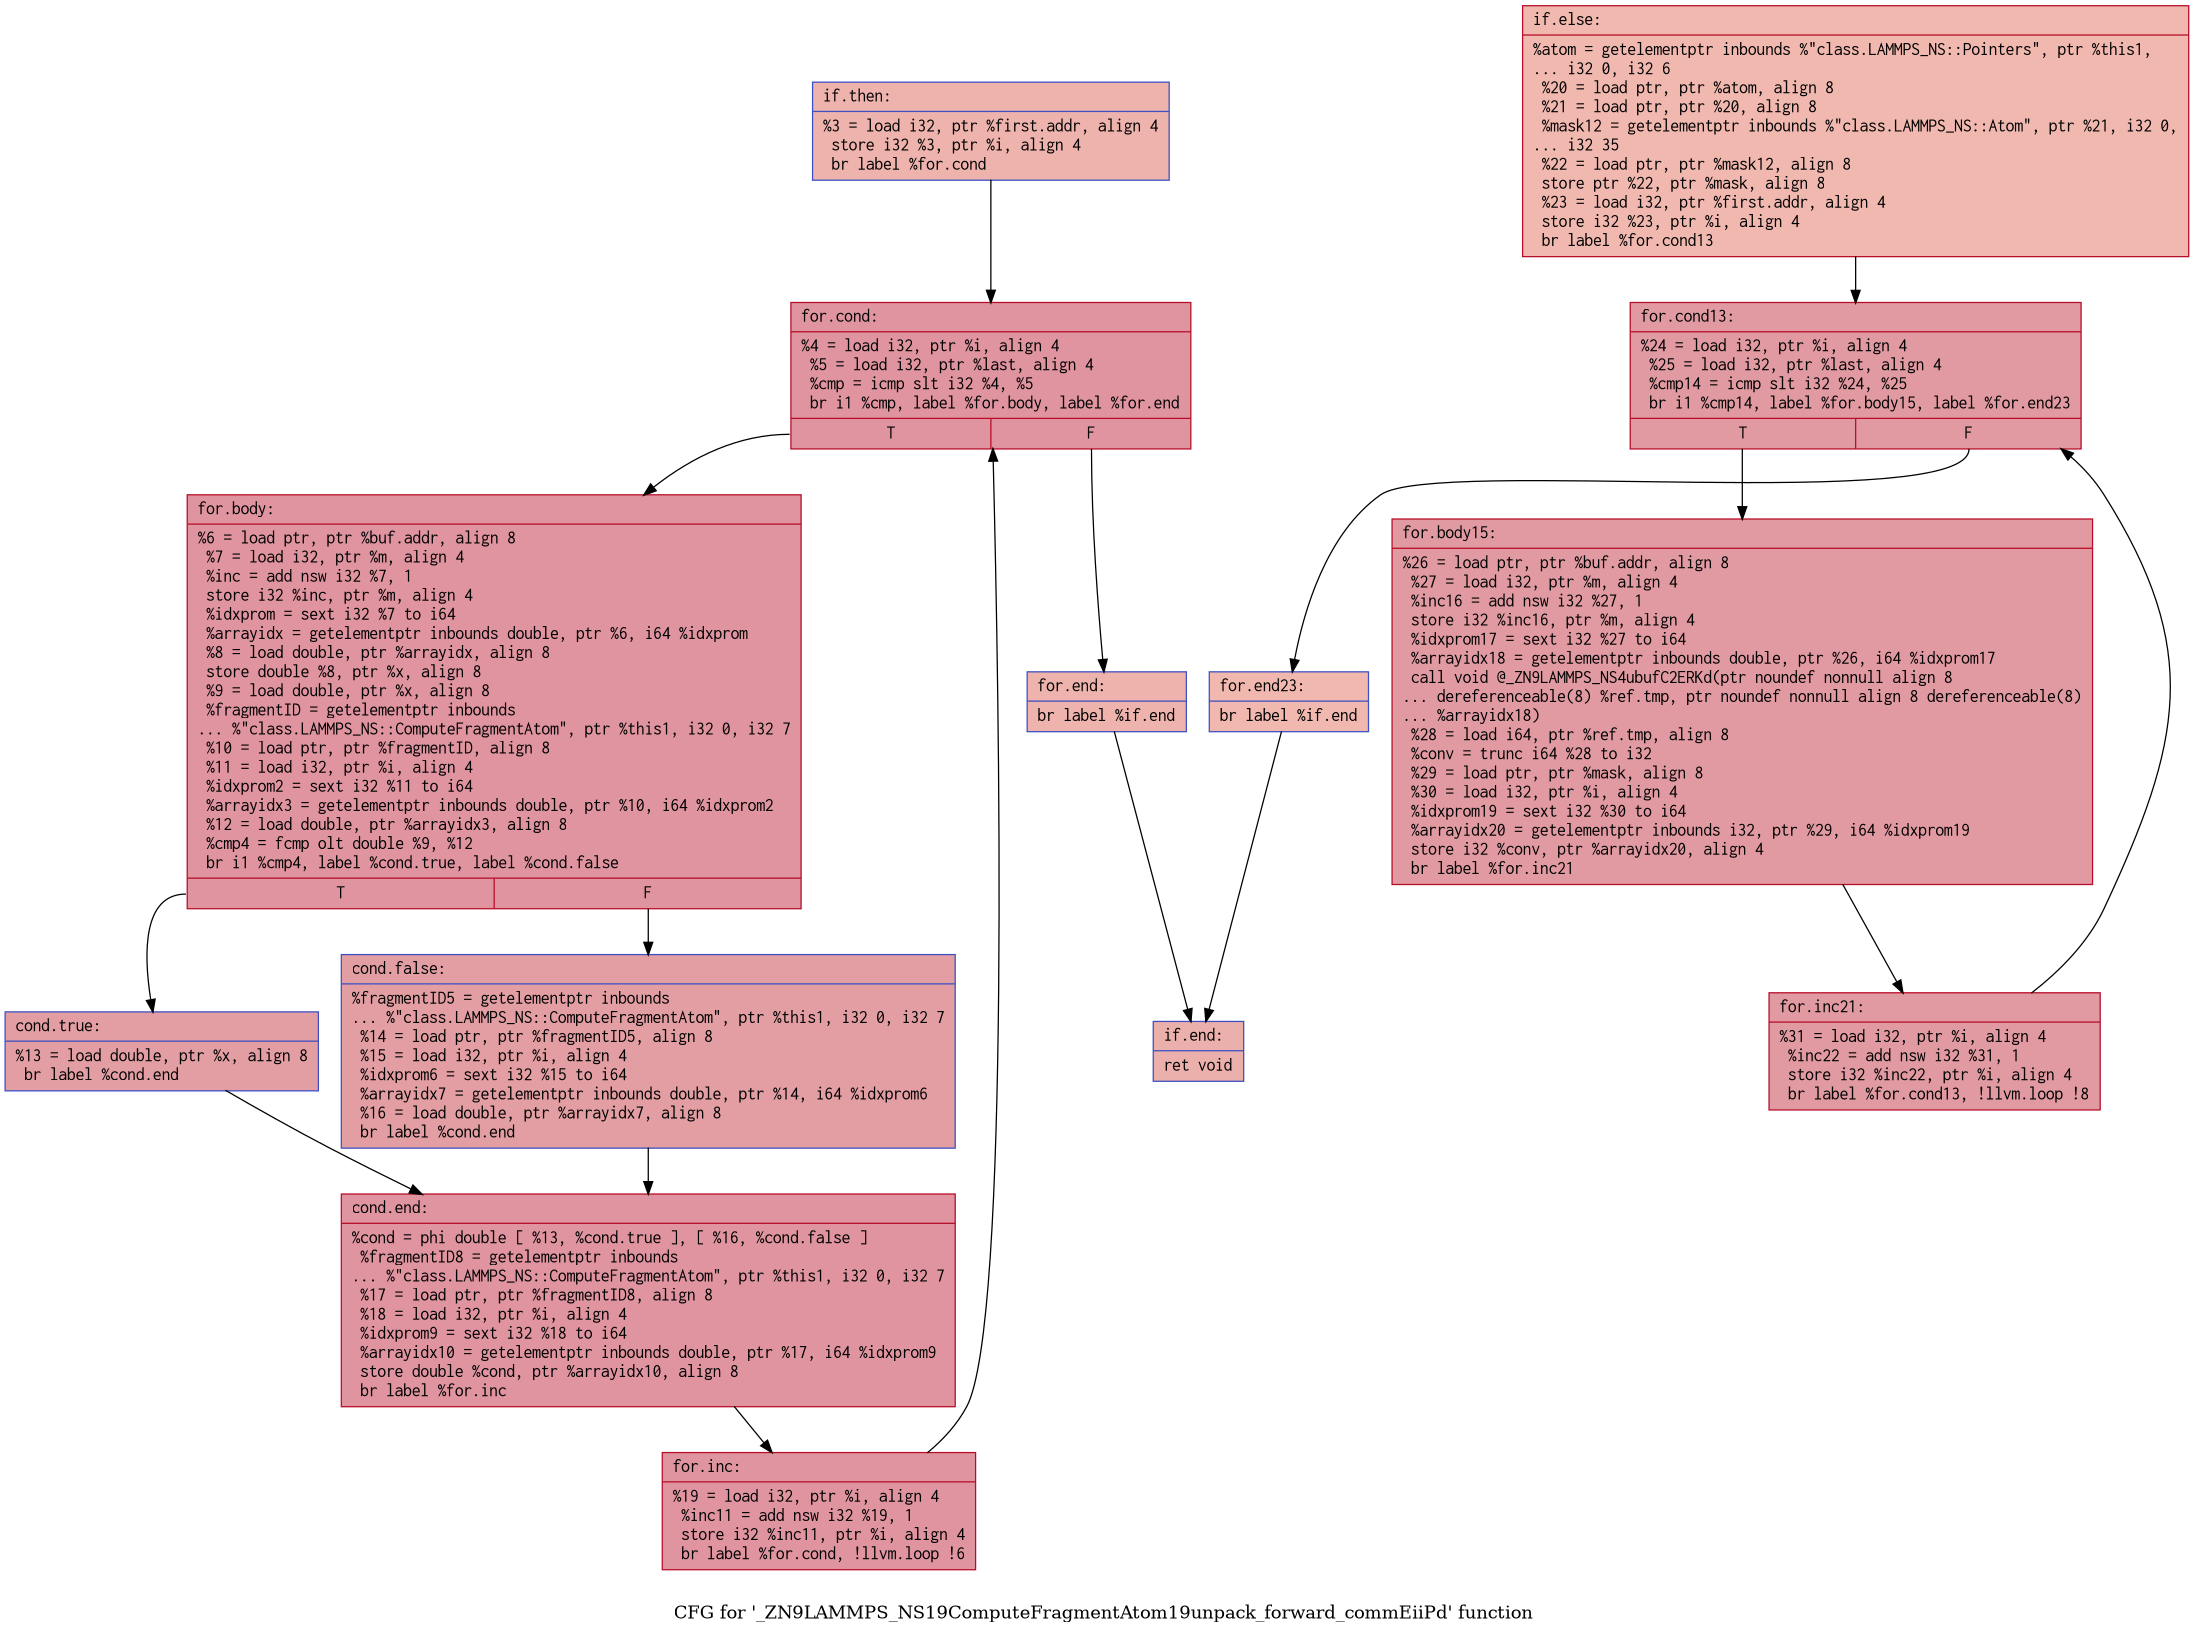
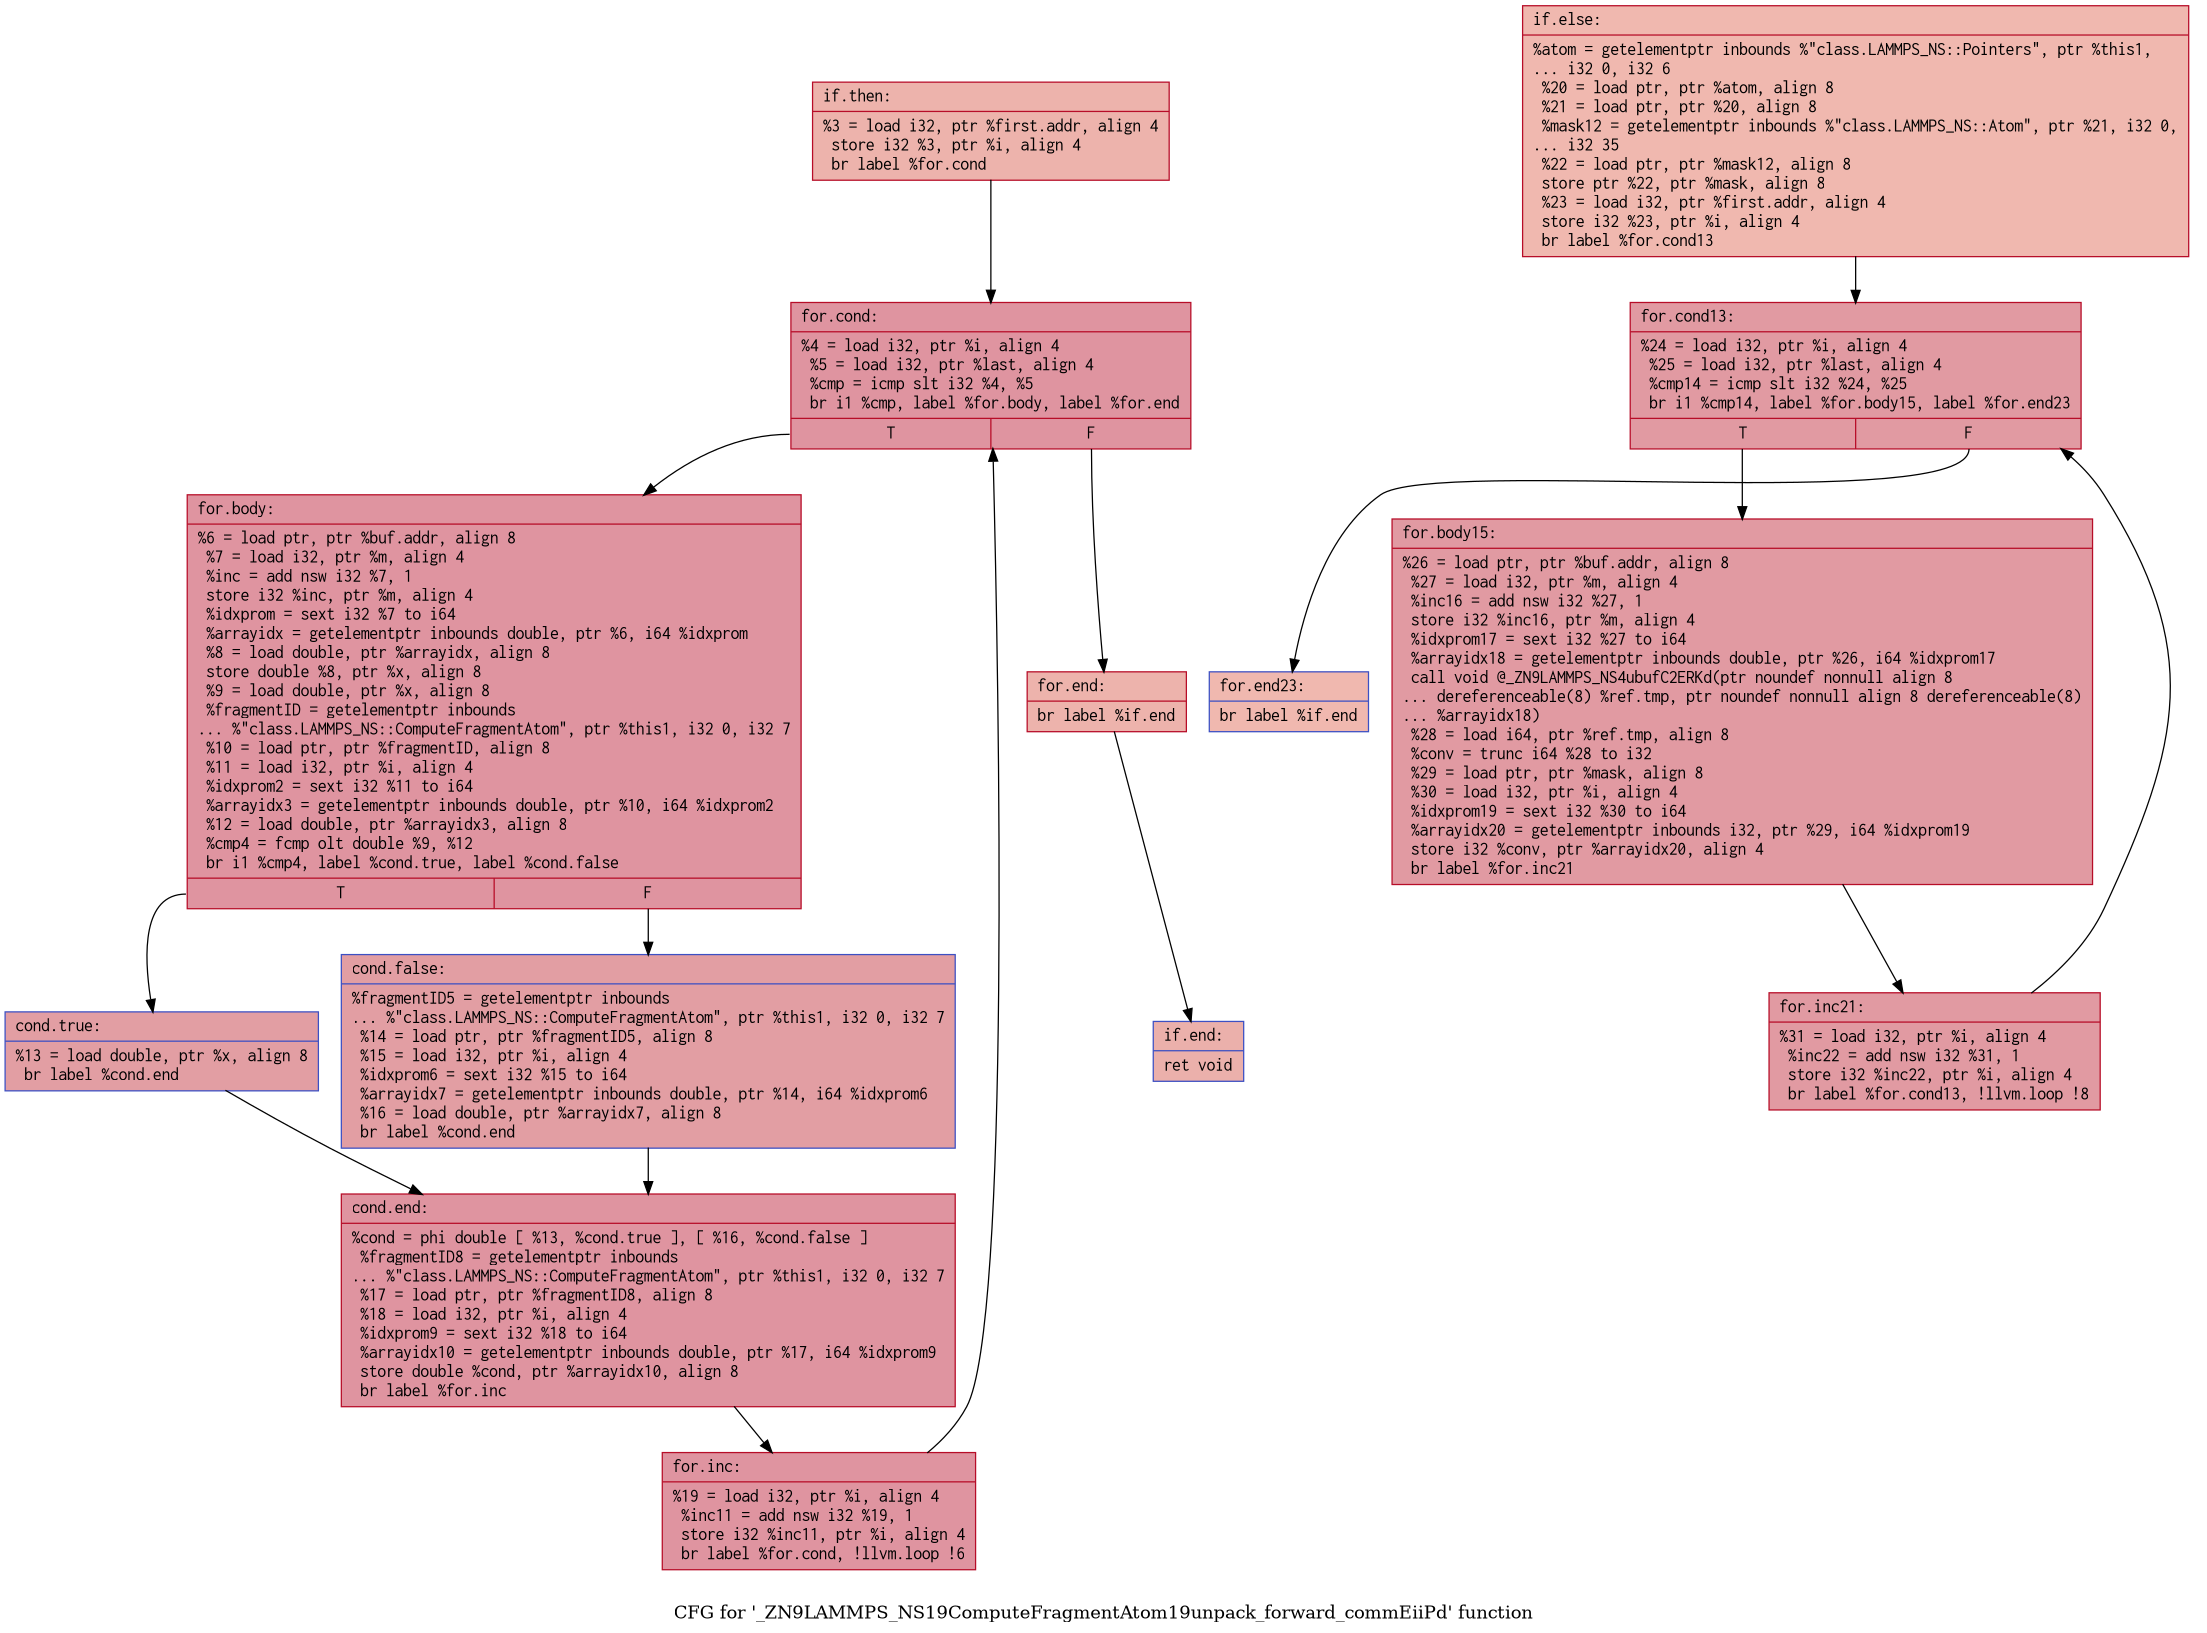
(991, 131) -> (991, 131)
(1107, 702) -> (1107, 702)
(1245, 870) -> none
